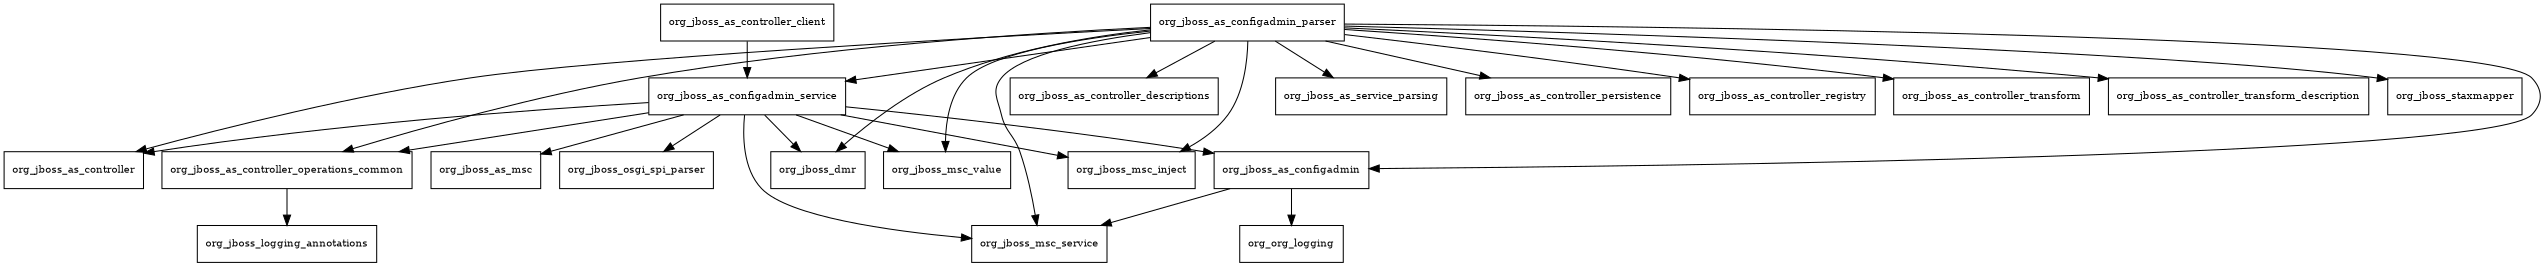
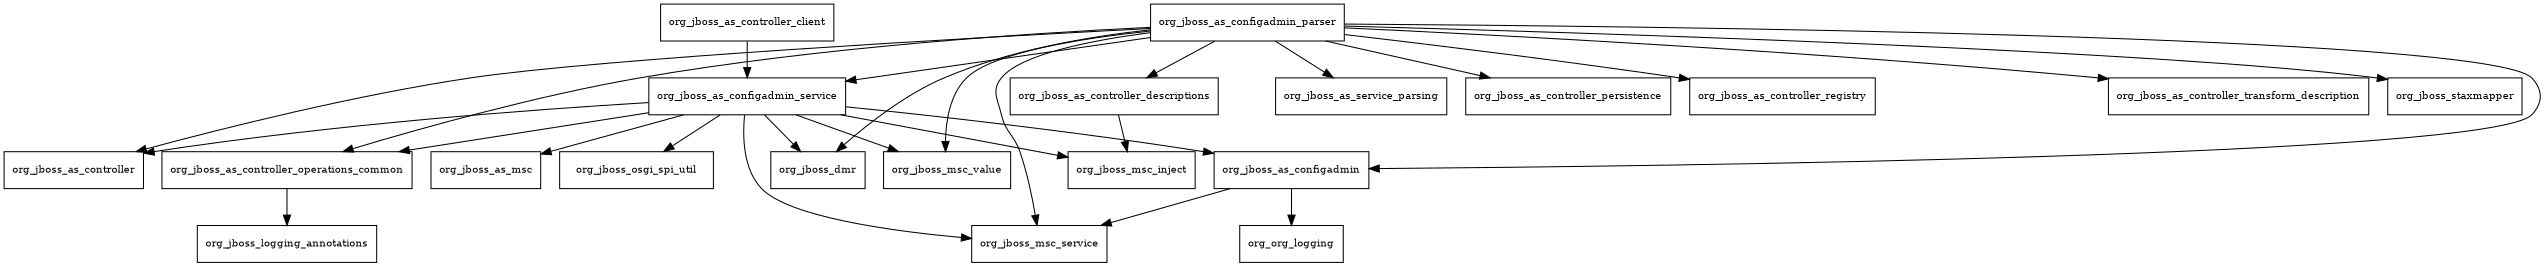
(1992, 96) -> none
(1235, 103) -> (1122, 128)
(637, 170) -> (637, 170)
